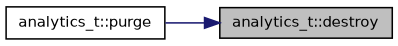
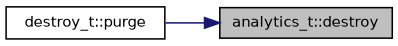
(85, 23) -> (85, 23)
